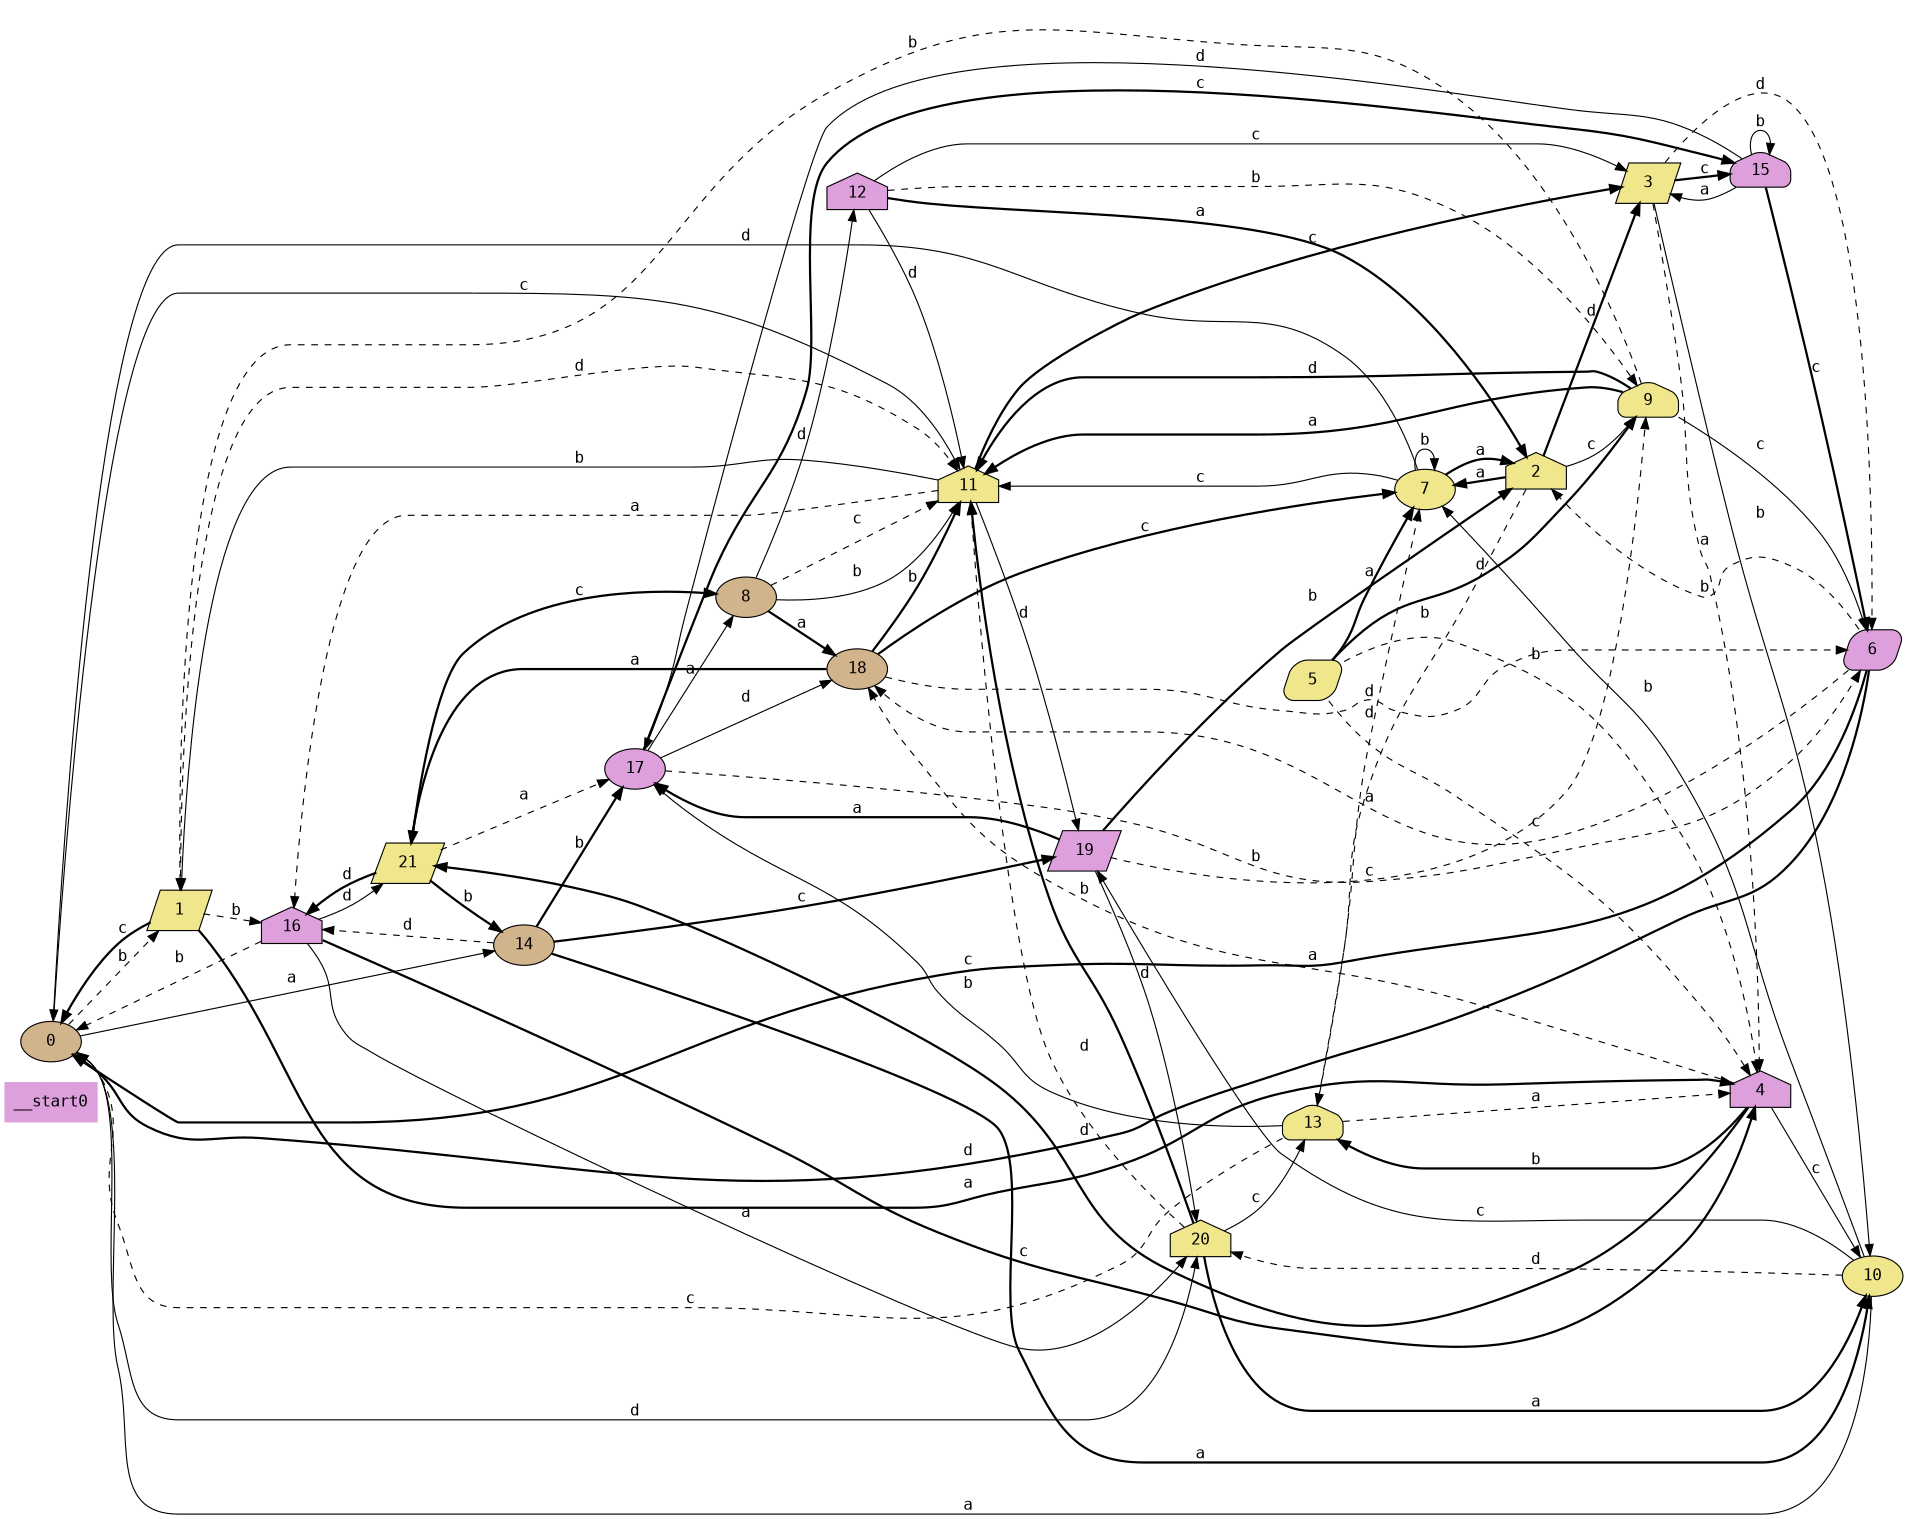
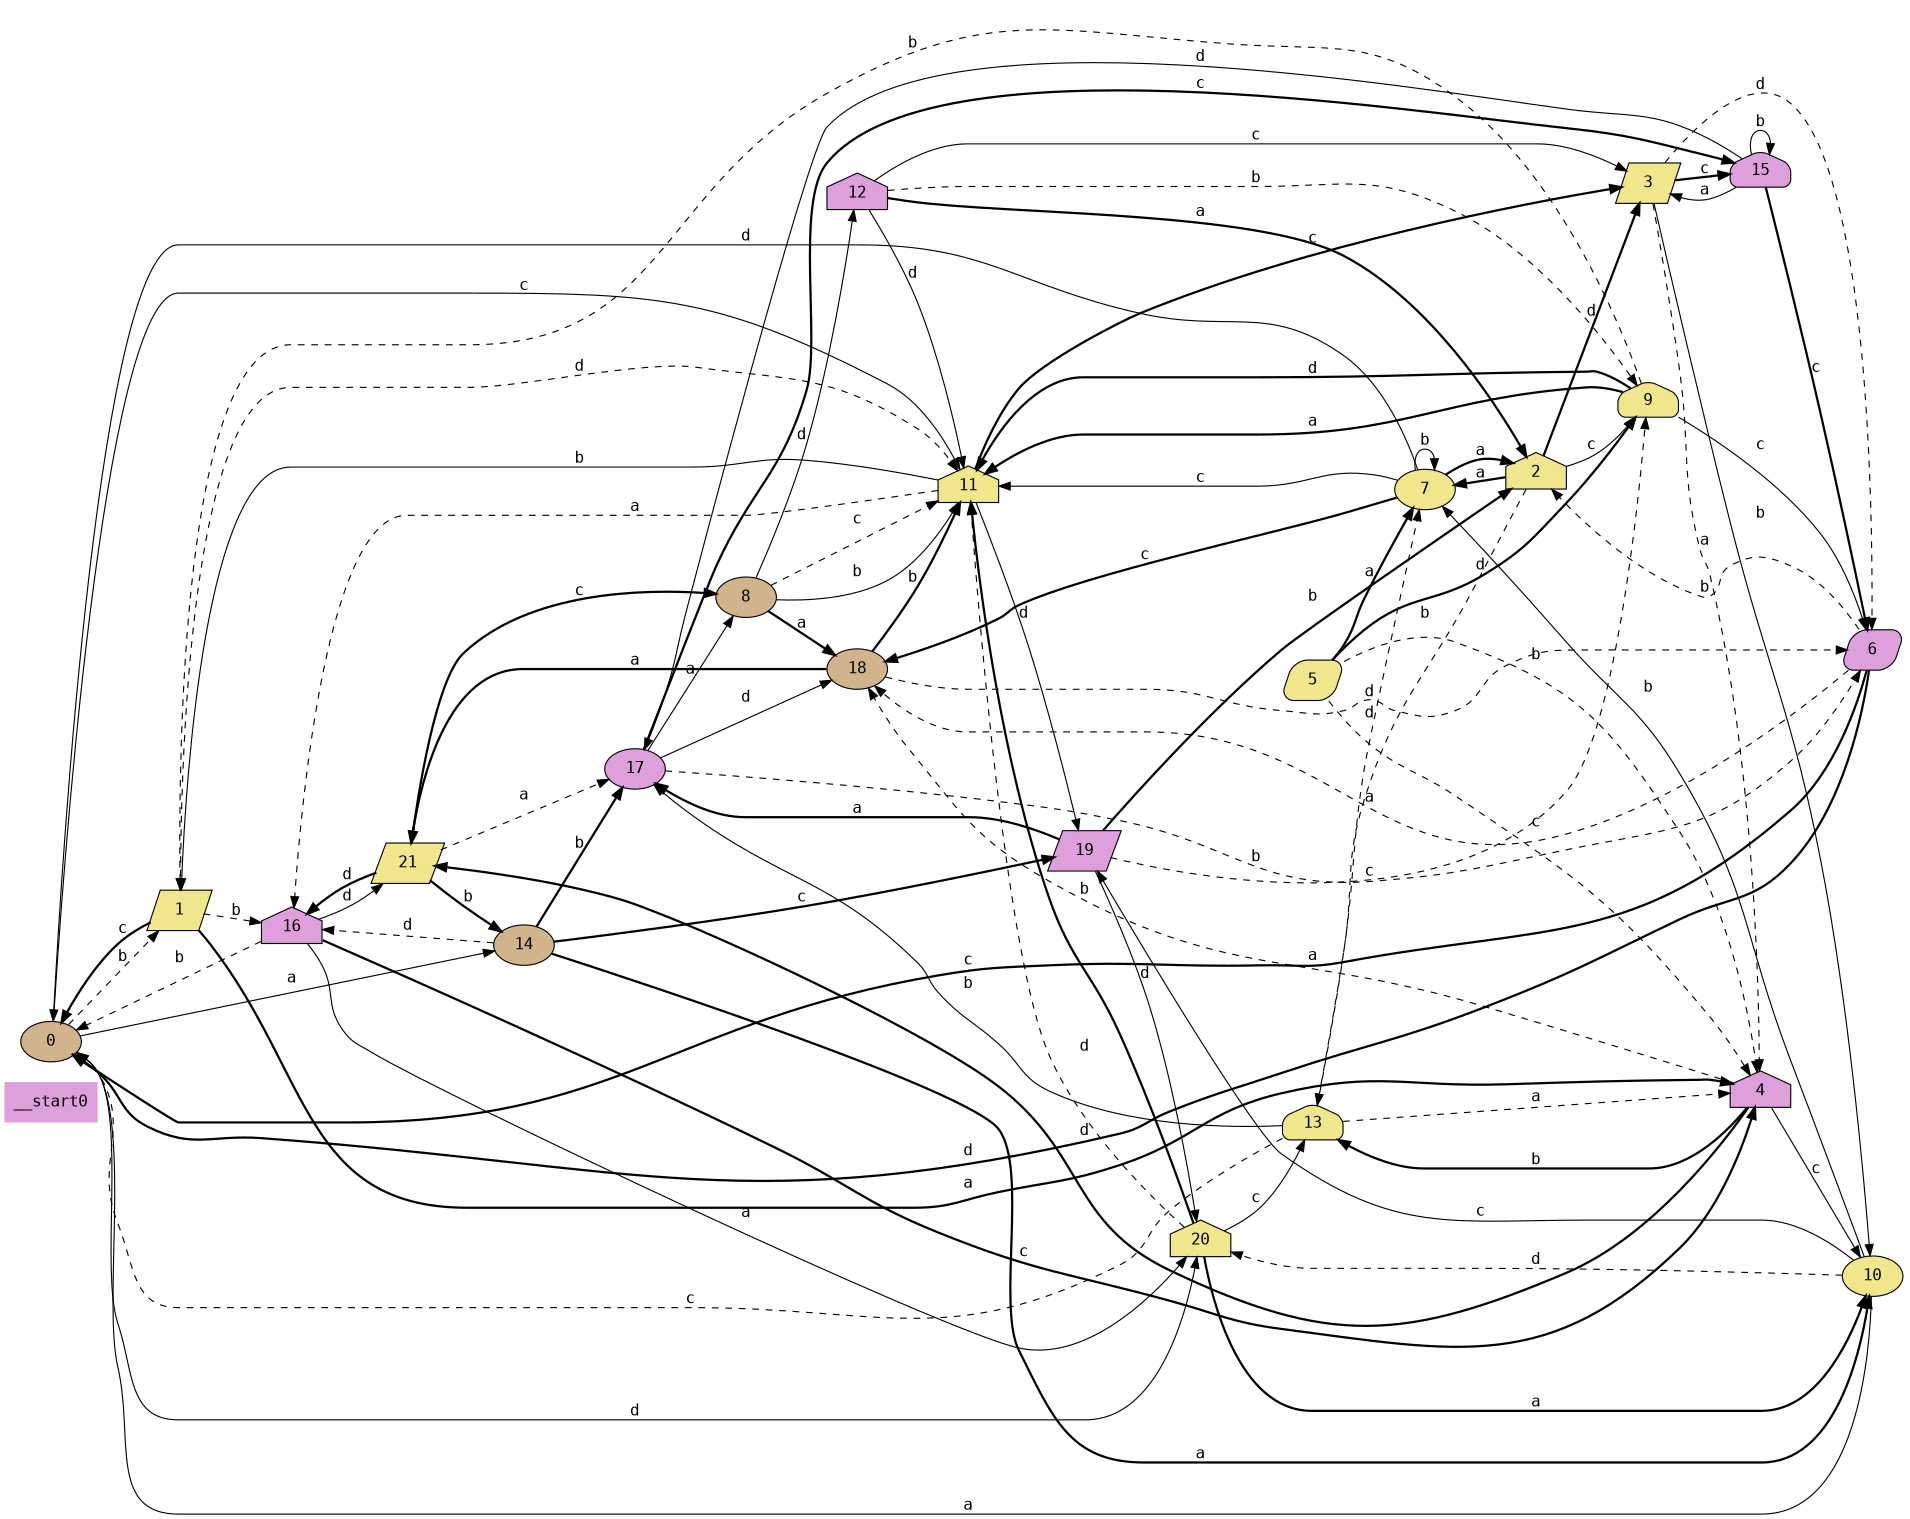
(1119, 542) -> (1142, 565)
